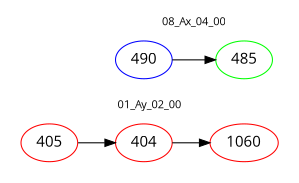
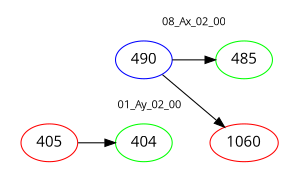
(194, 23) -> (194, 23)
(144, 143) -> (144, 143)
(186, 143) -> (195, 102)
